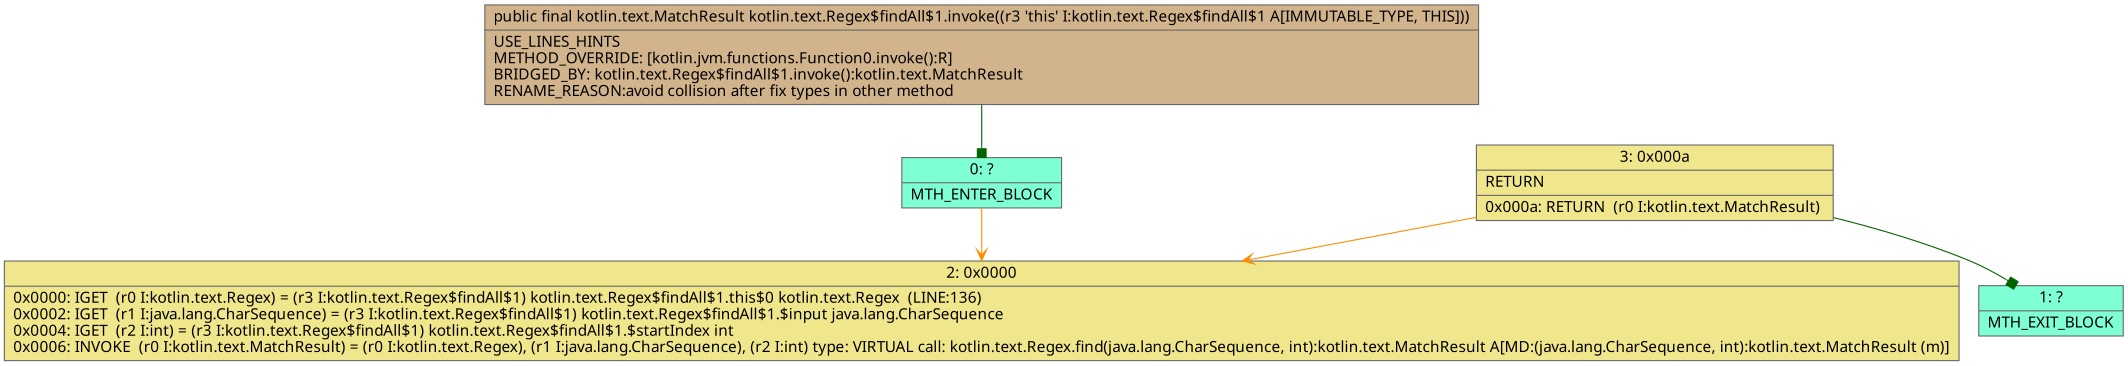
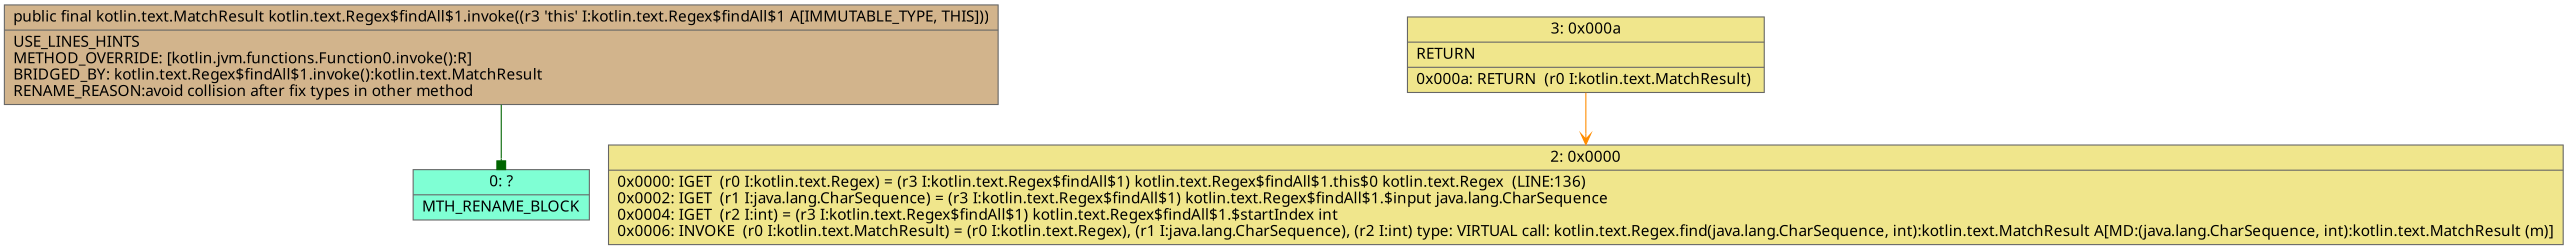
(982, 195) -> (501, 207)
(982, 229) -> none
(2051, 311) -> none
